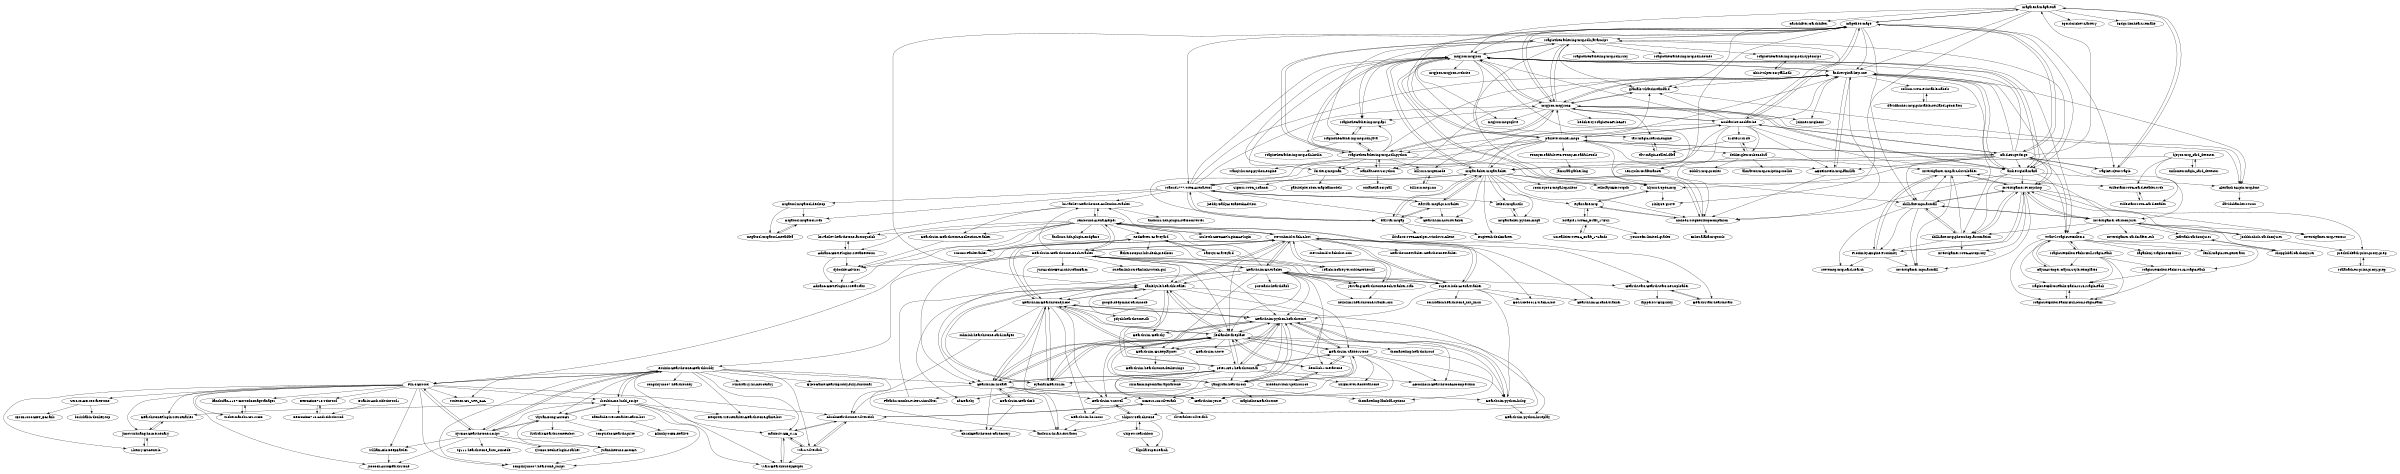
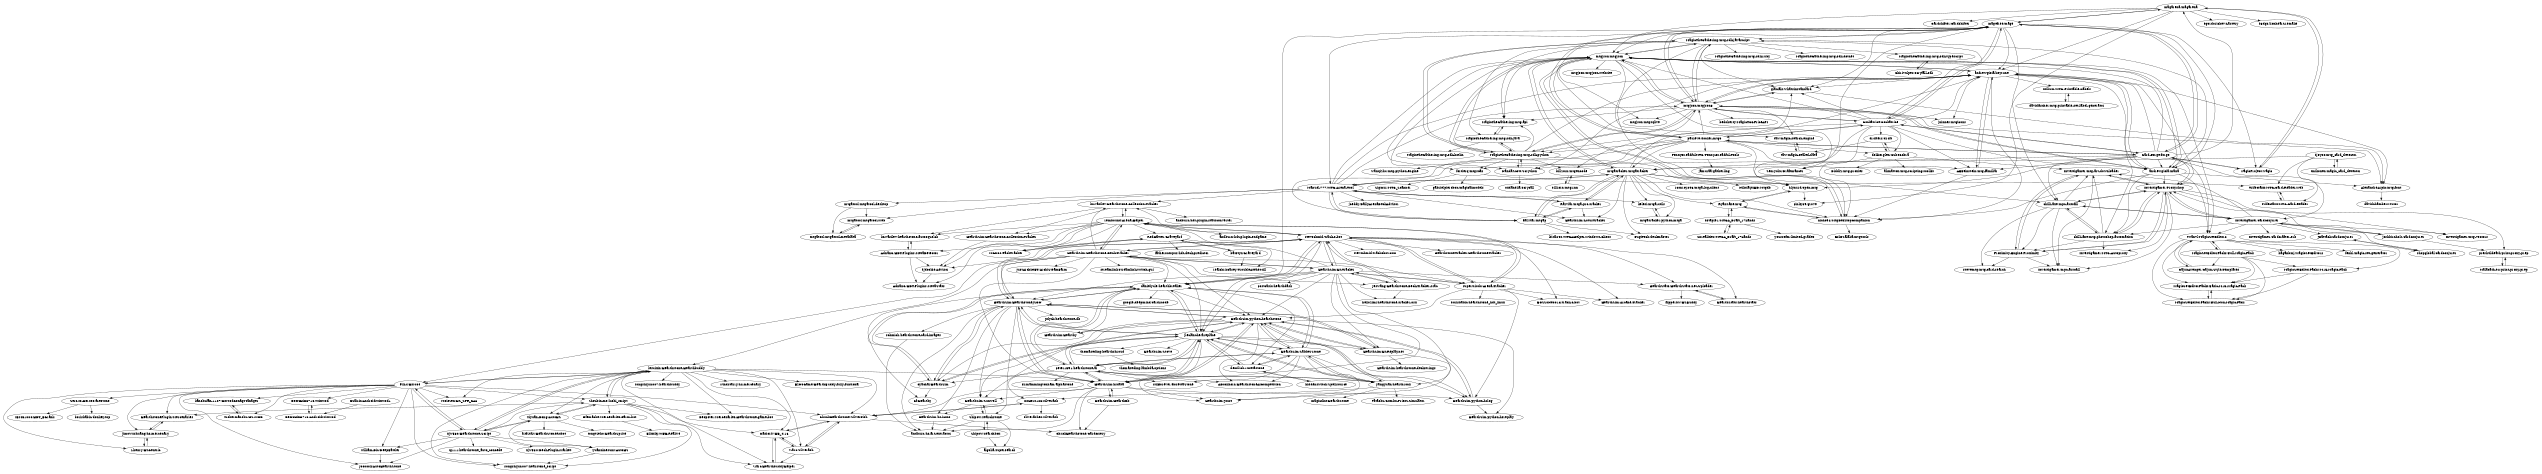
(1586, 221) -> (1730, 221)
(1225, 237) -> none
(972, 296) -> (1303, 299)
(1289, 393) -> (1237, 377)
